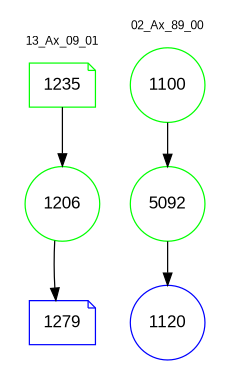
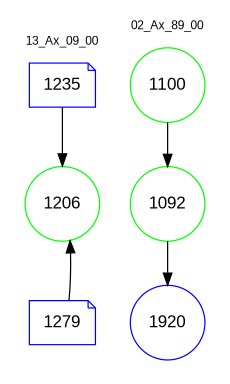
(62, 42) -> (62, 42)
(62, 85) -> (62, 85)
(168, 204) -> (168, 204)
(54, 264) -> (70, 277)
(168, 323) -> (168, 323)
